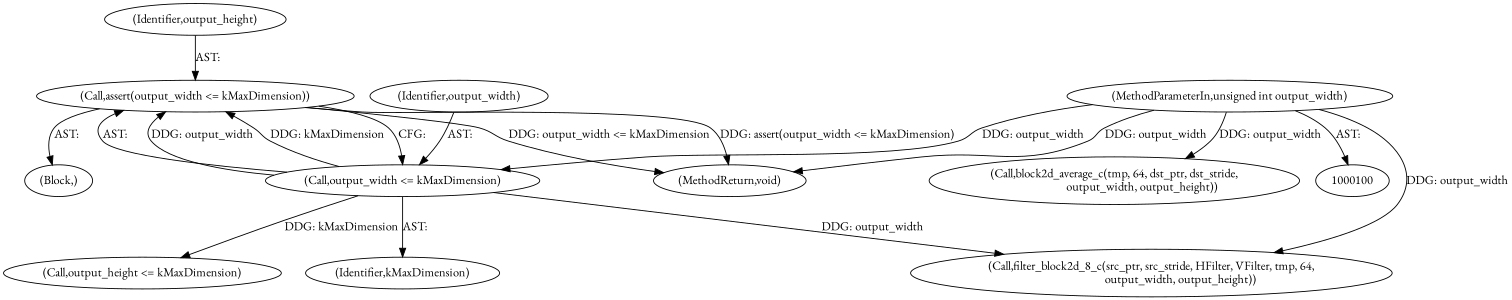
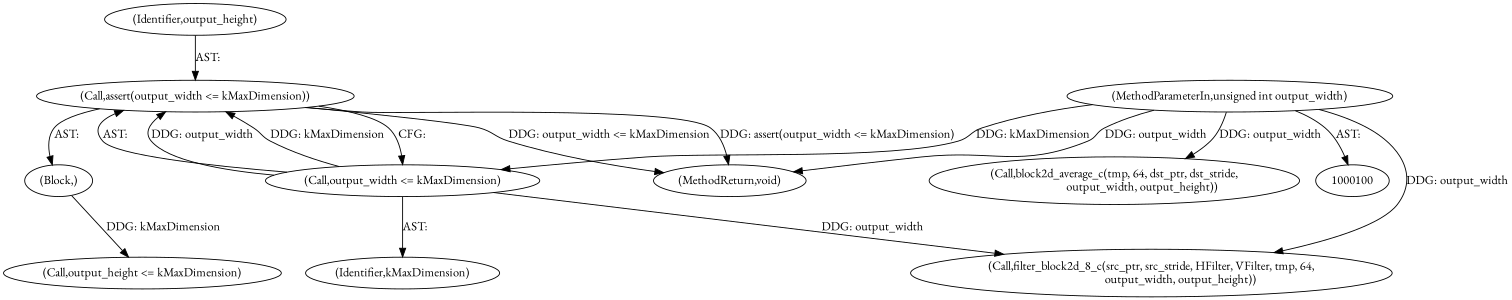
(459, 96) -> none
(1033, 134) -> (1033, 134)
(273, 224) -> (97, 223)
